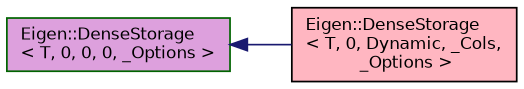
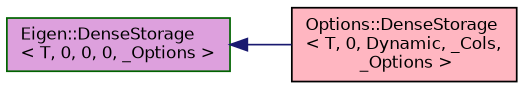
(404, 45) -> (404, 45)
